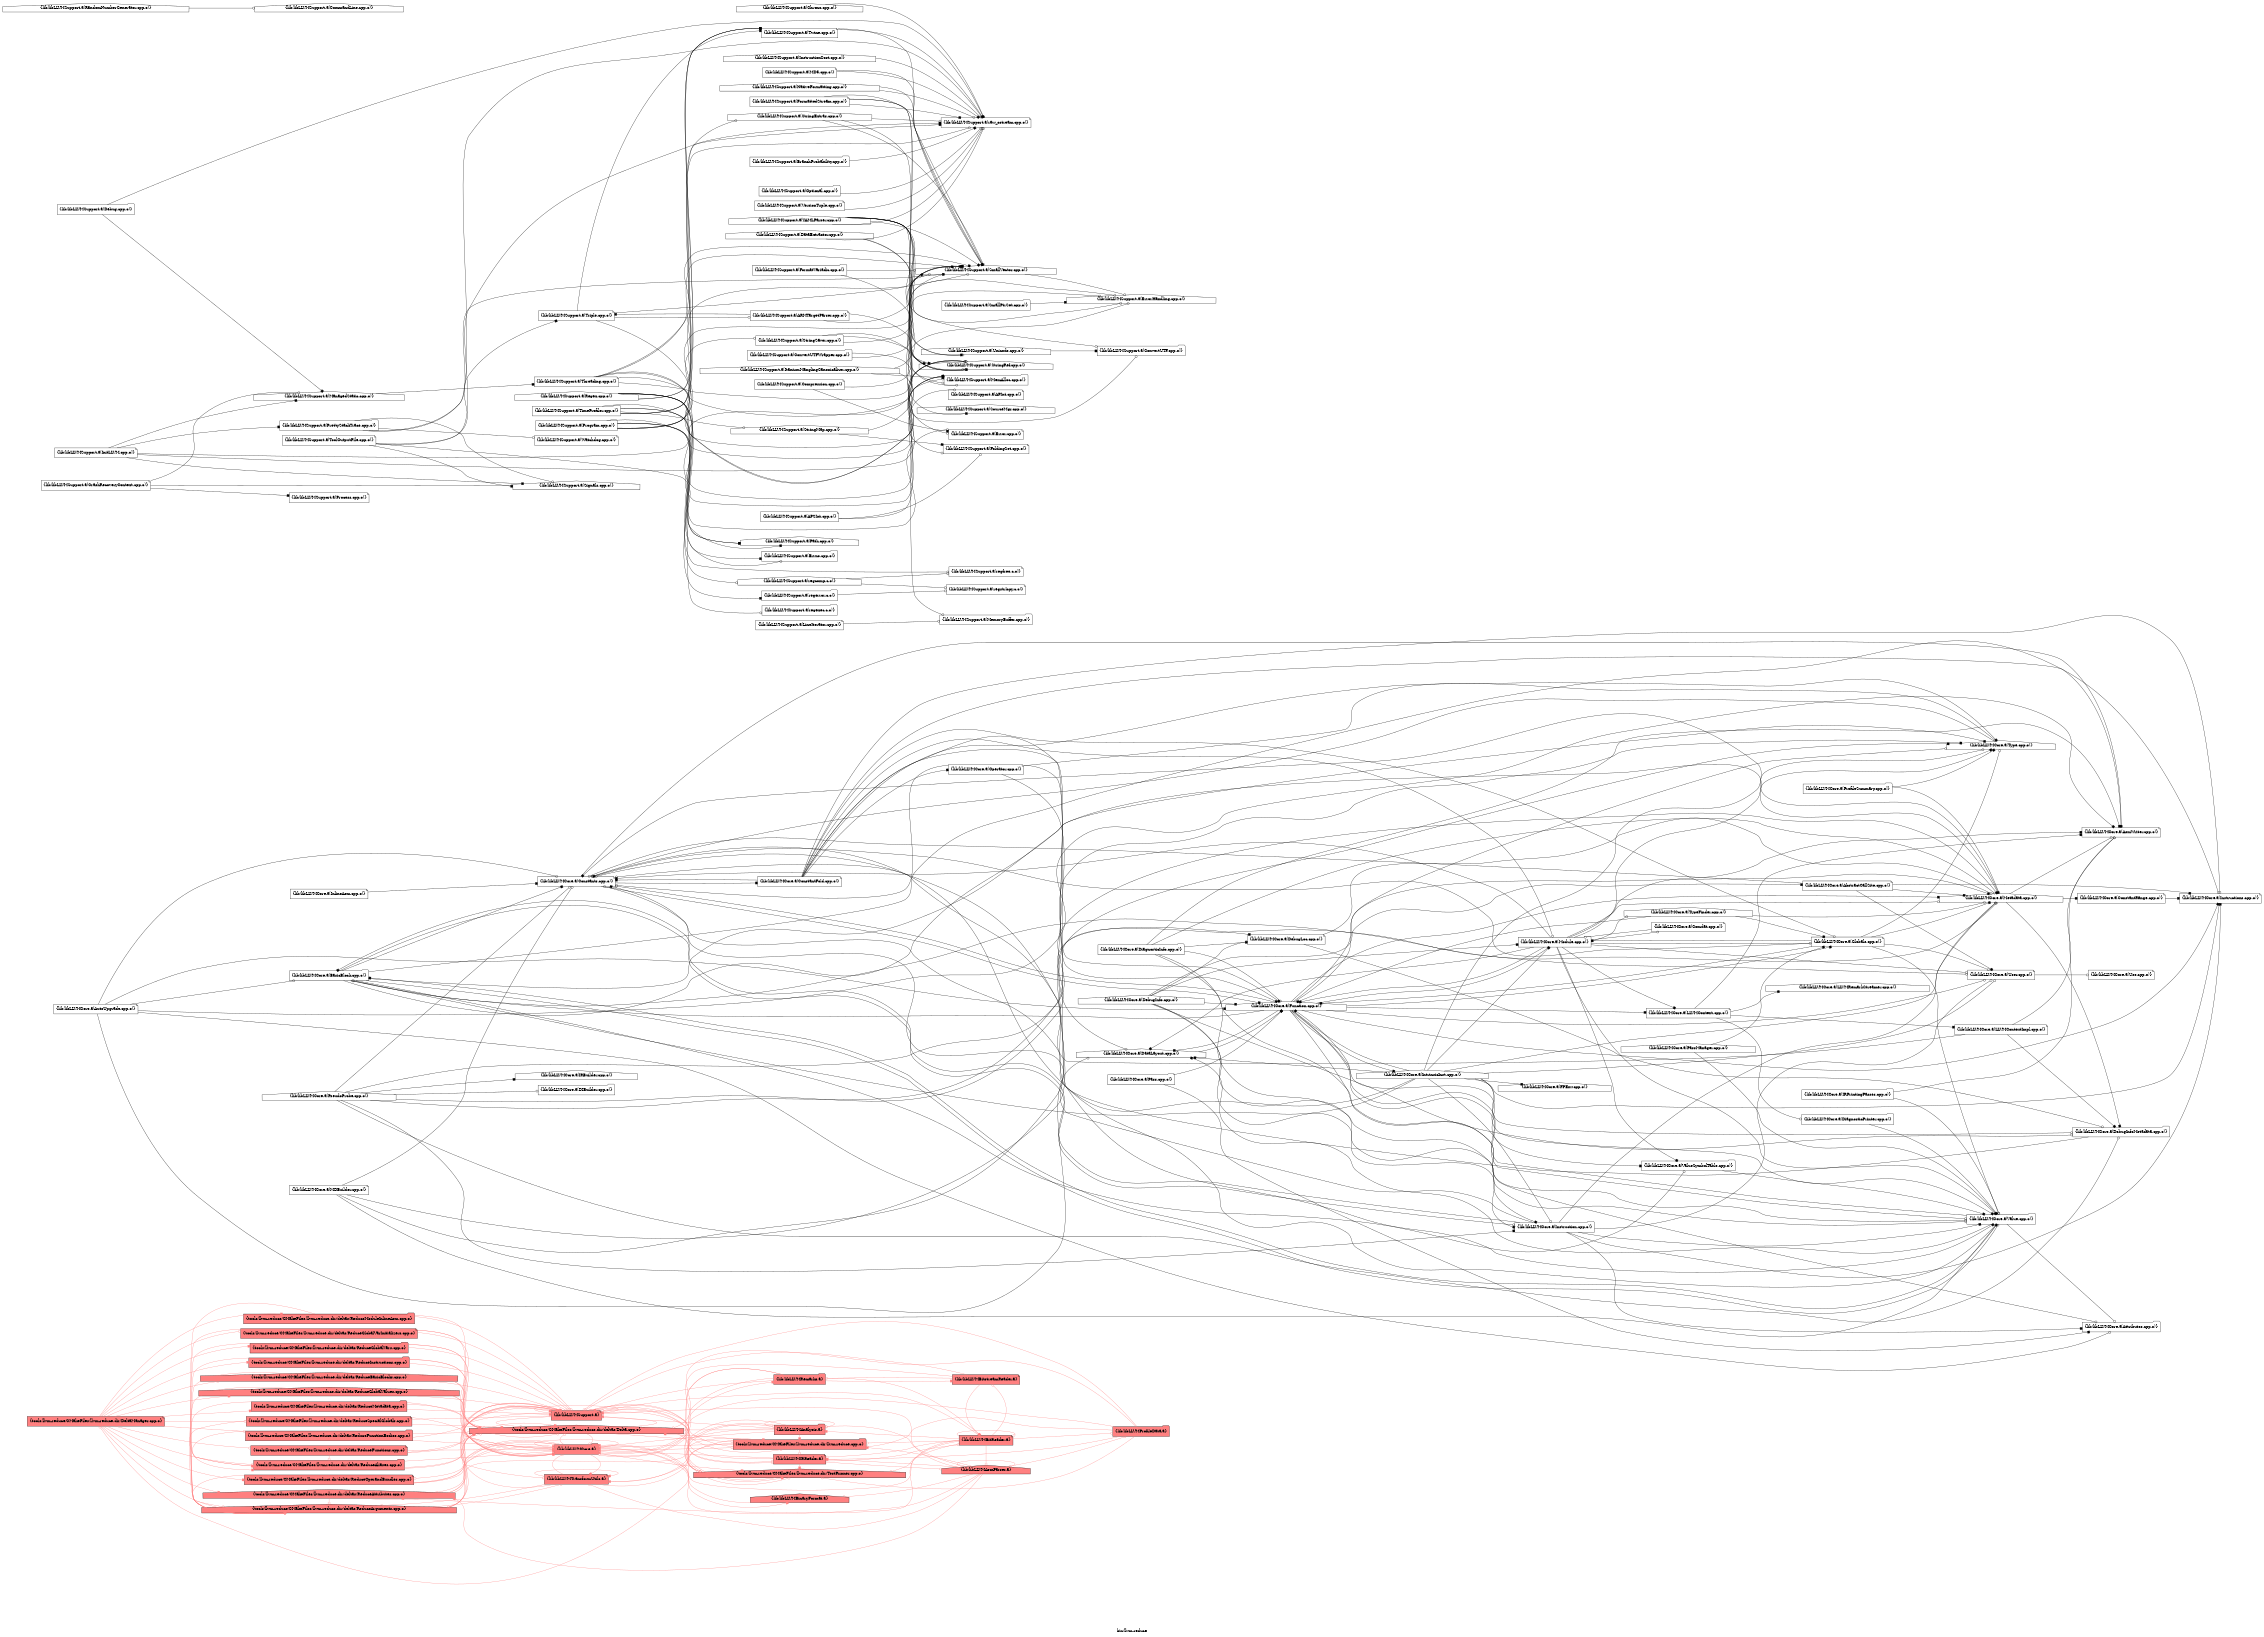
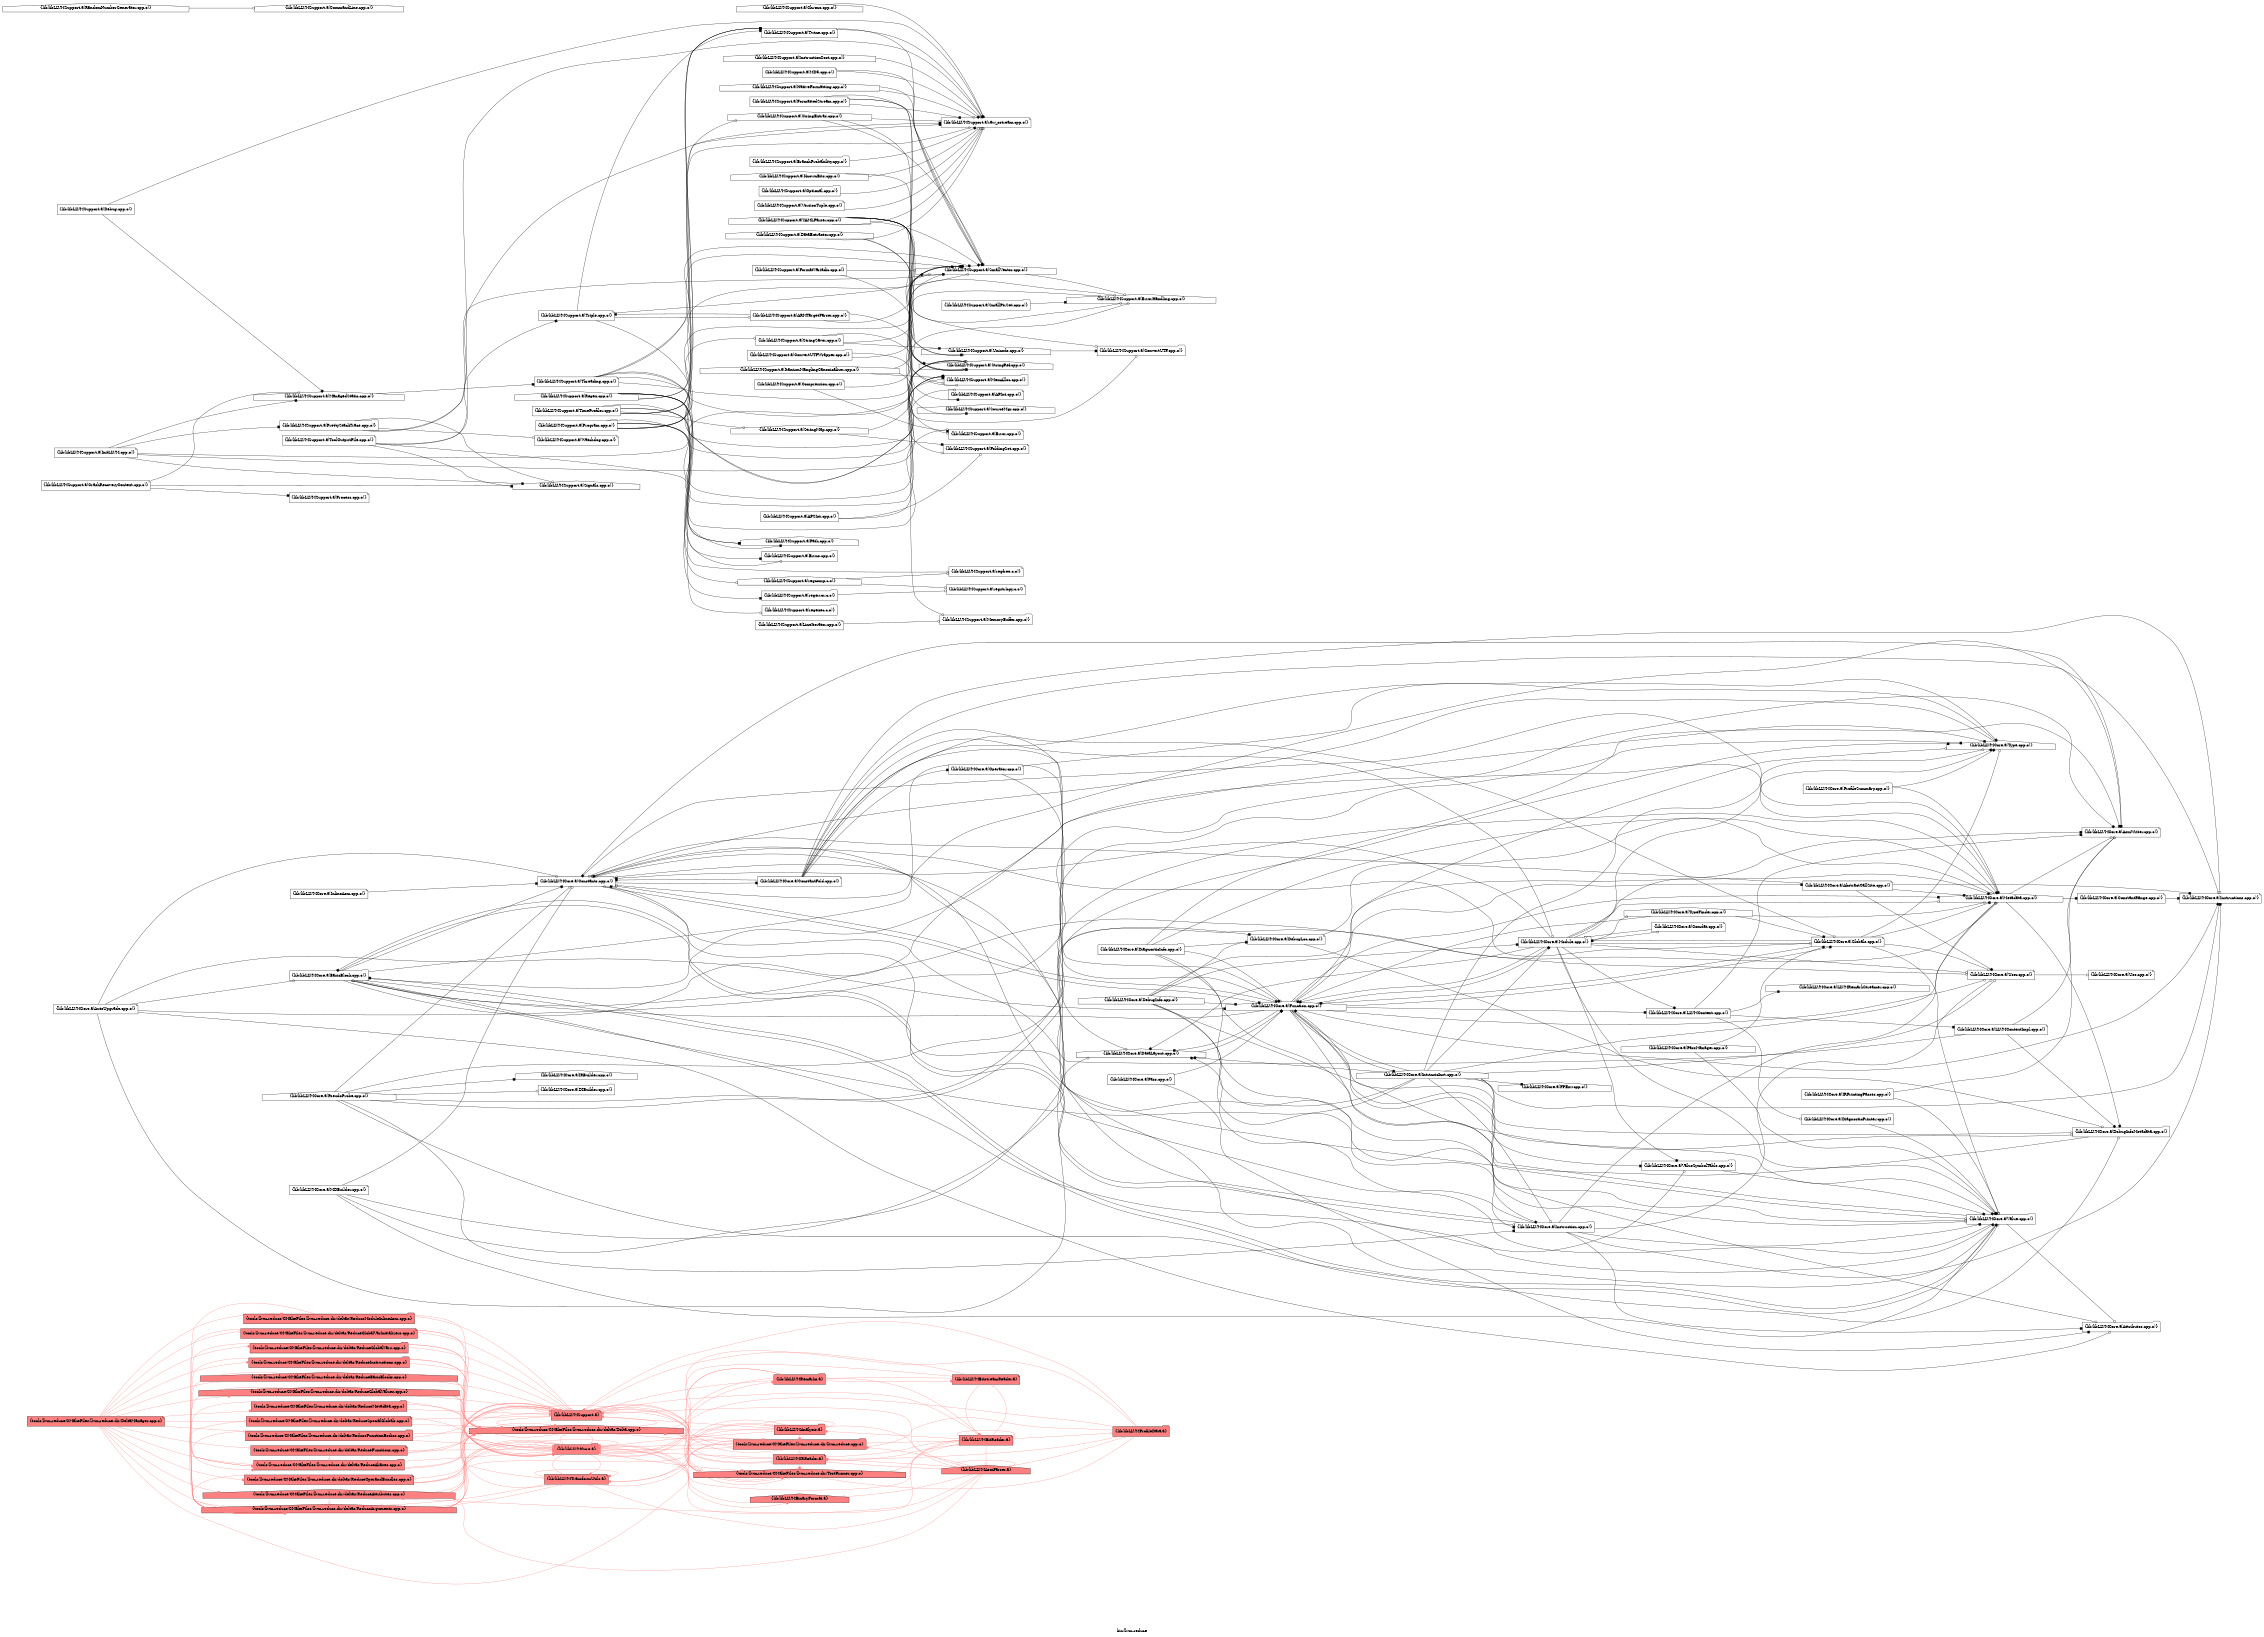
none -> (800, 177)
(889, 342) -> (891, 346)
(867, 1322) -> (867, 1322)
